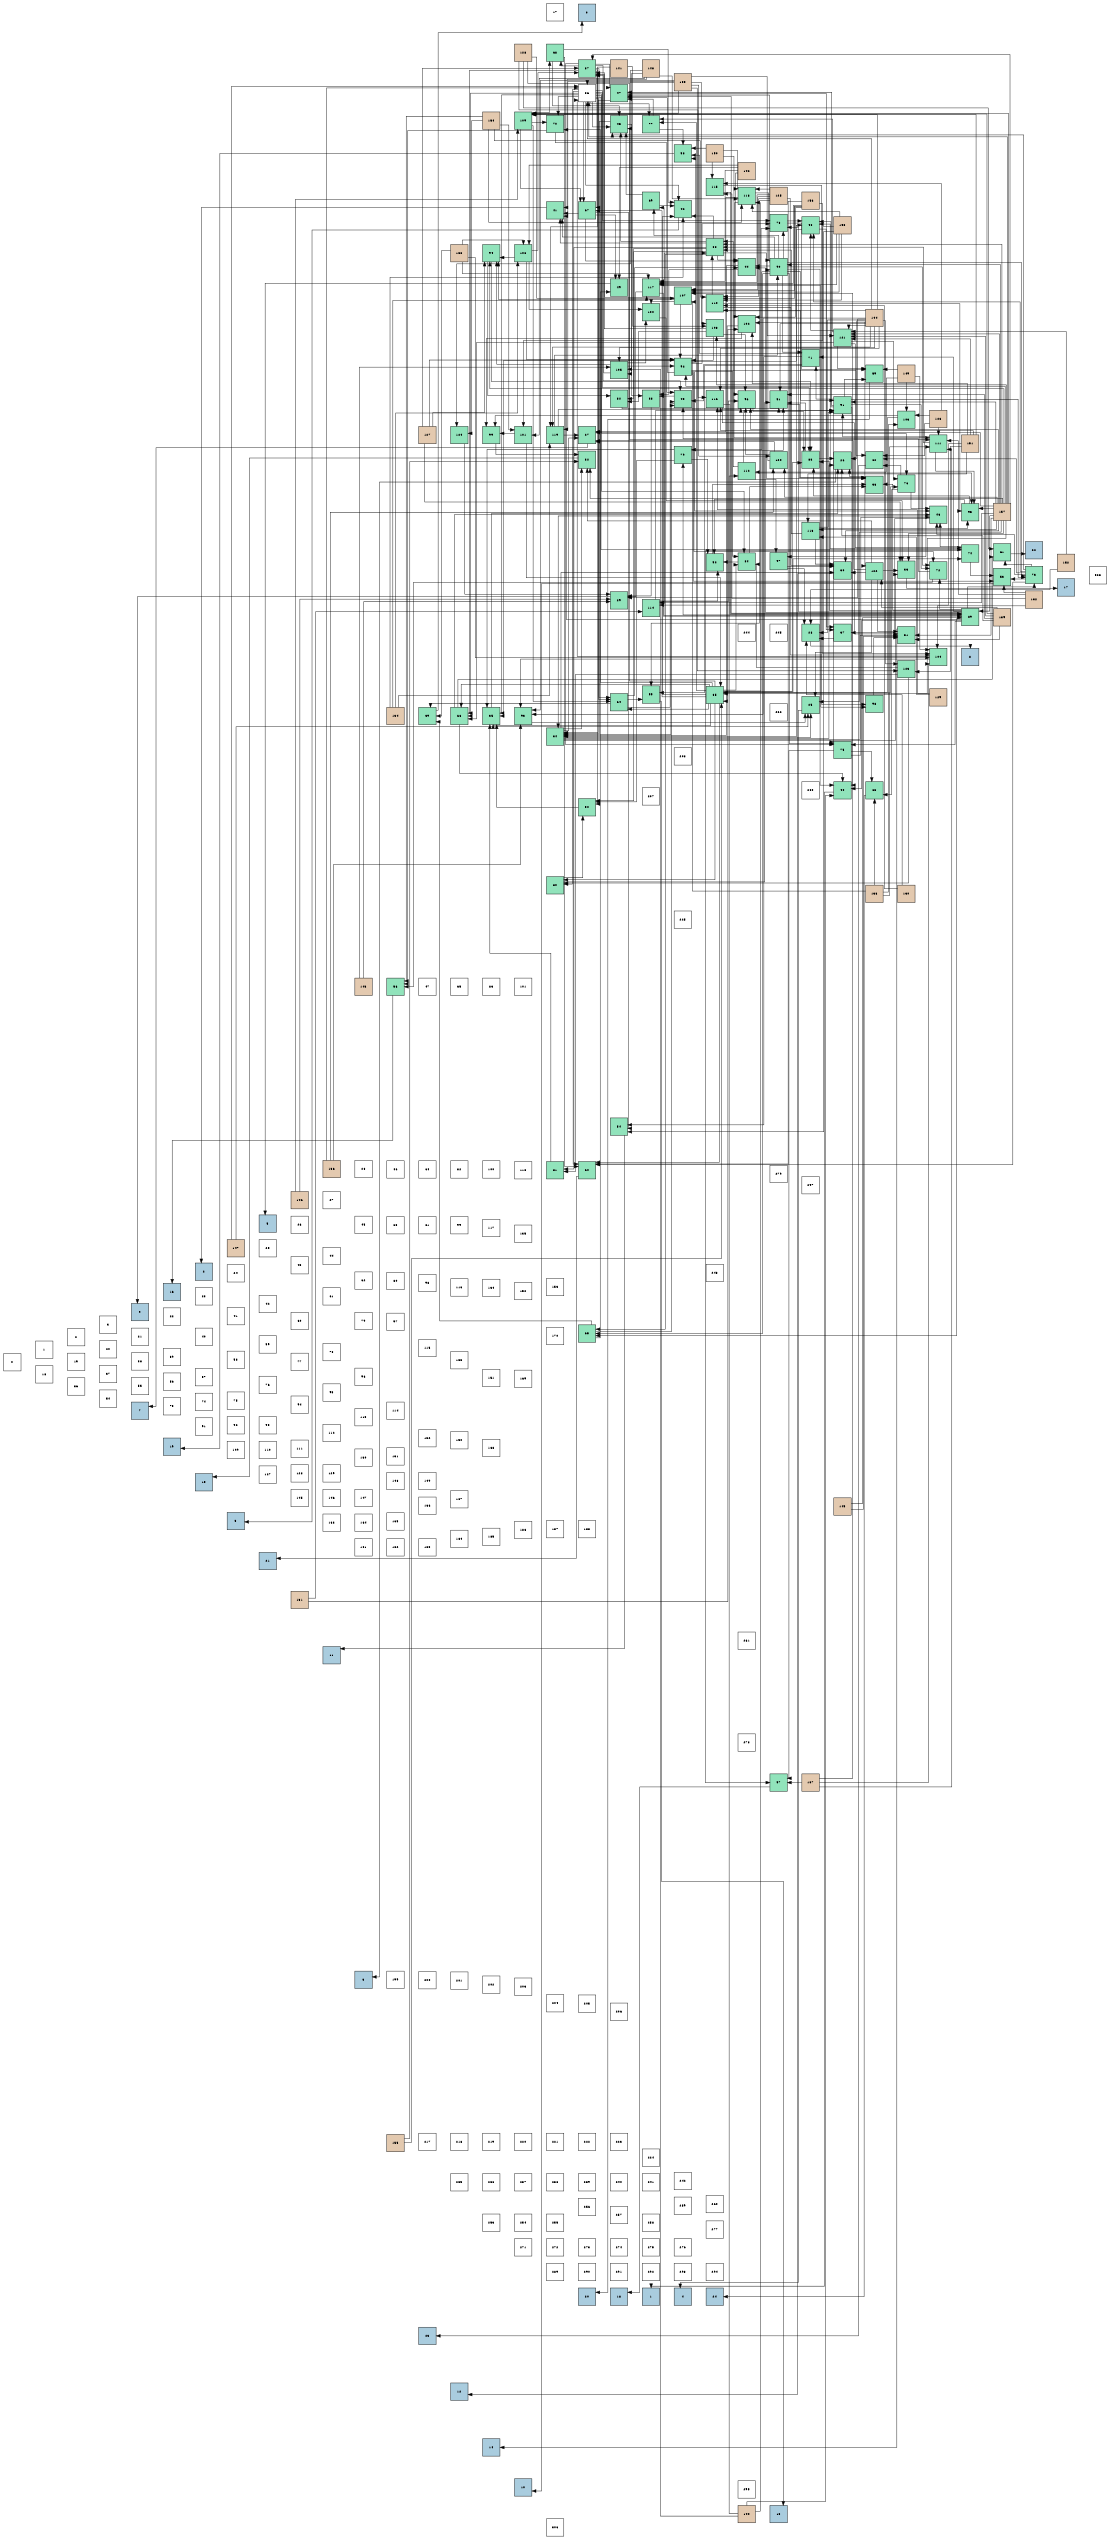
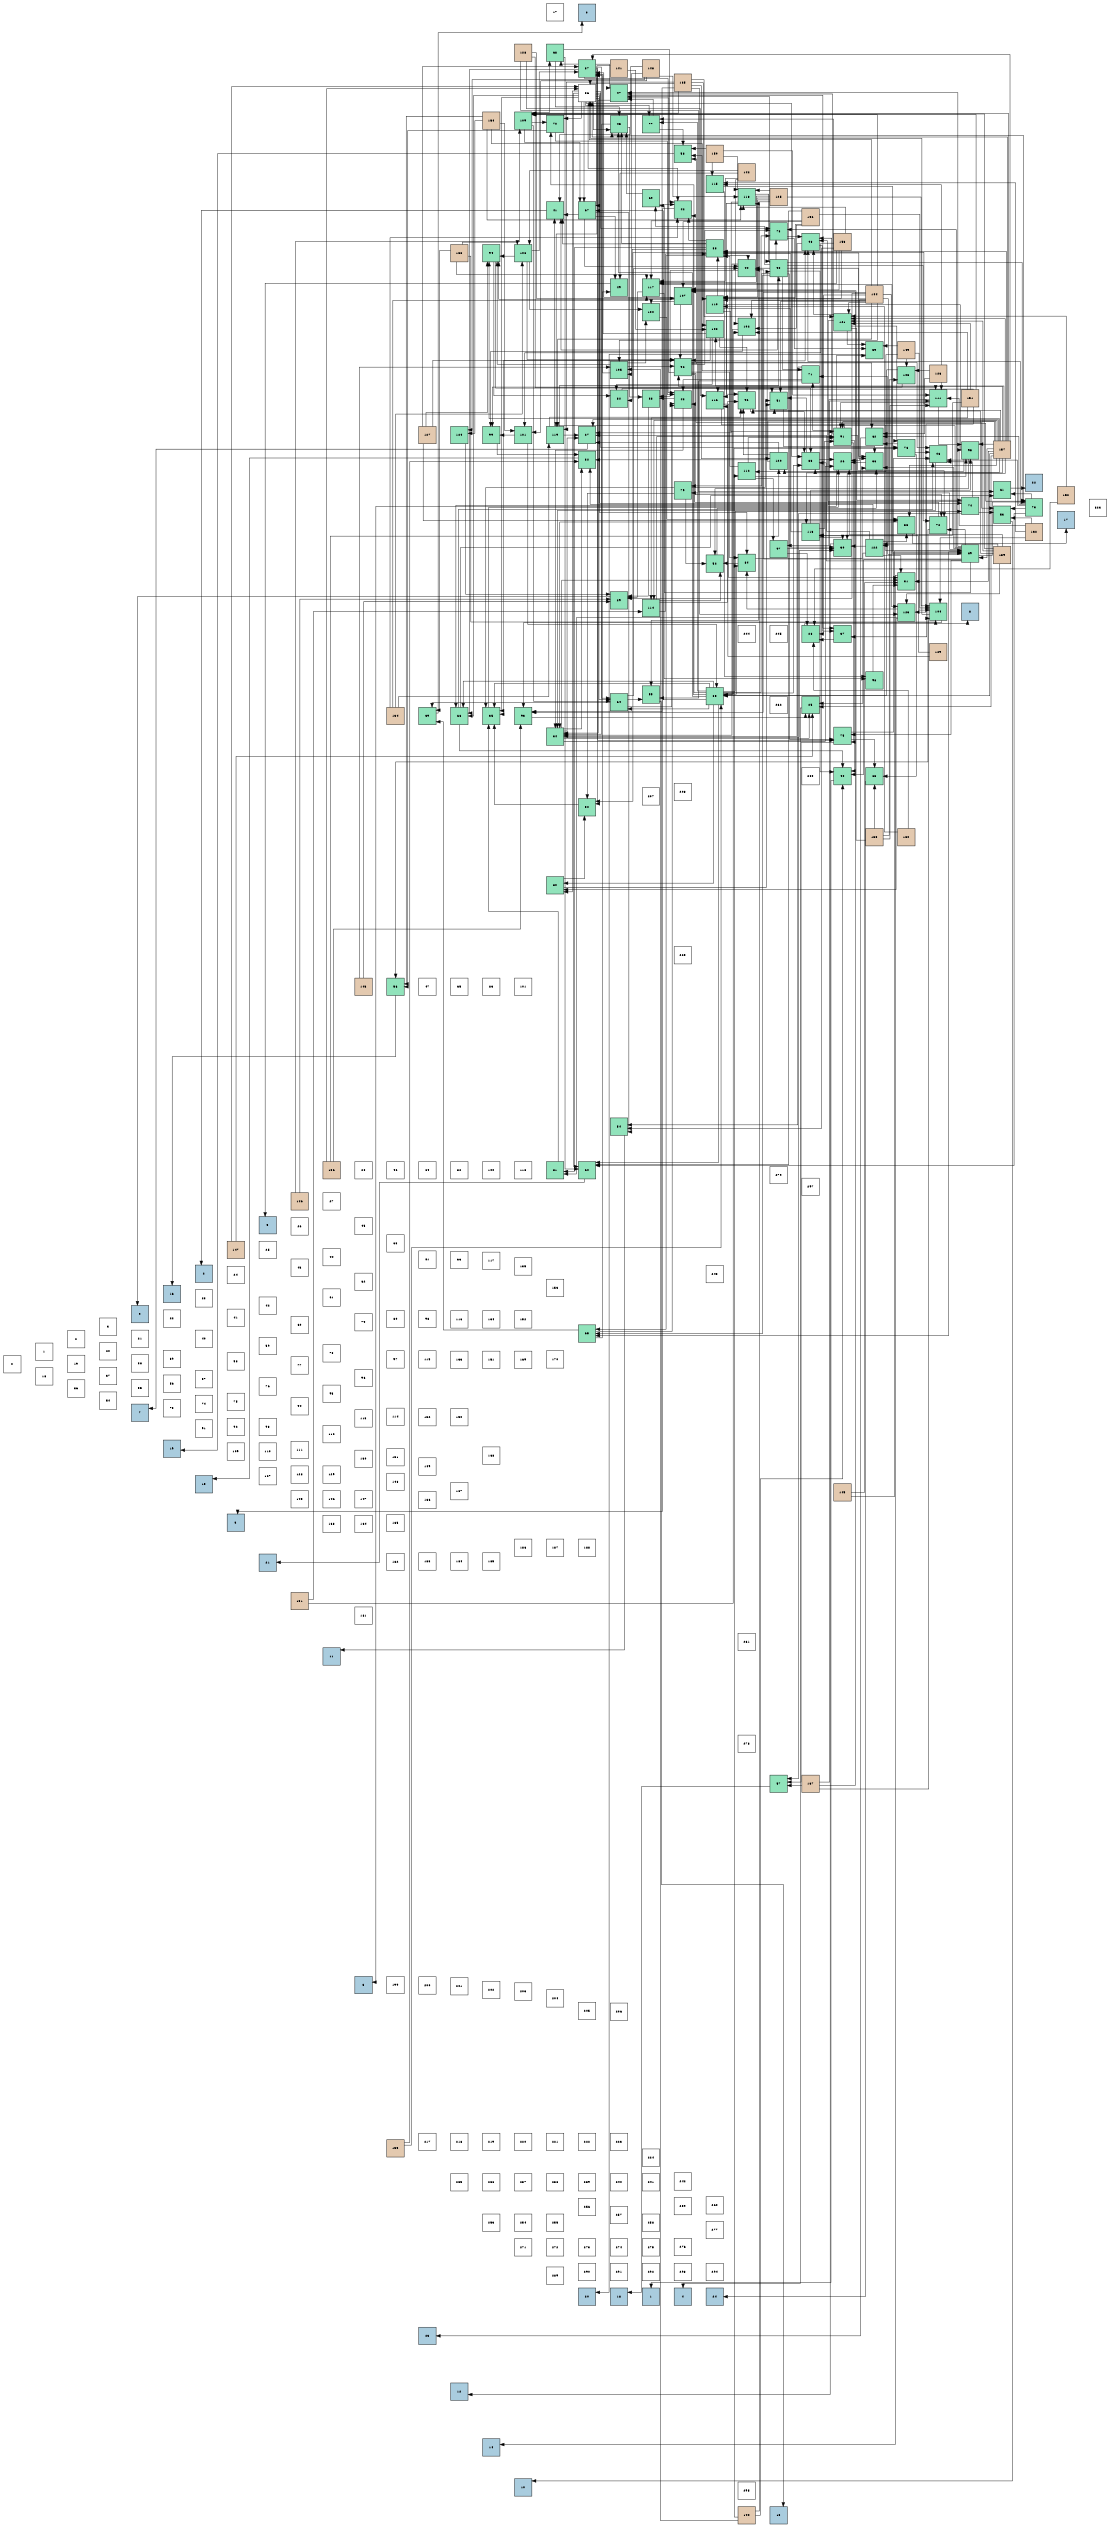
(1001, 279) -> none
(966, 639) -> (975, 594)
(875, 740) -> (560, 562)
(555, 2527) -> none
